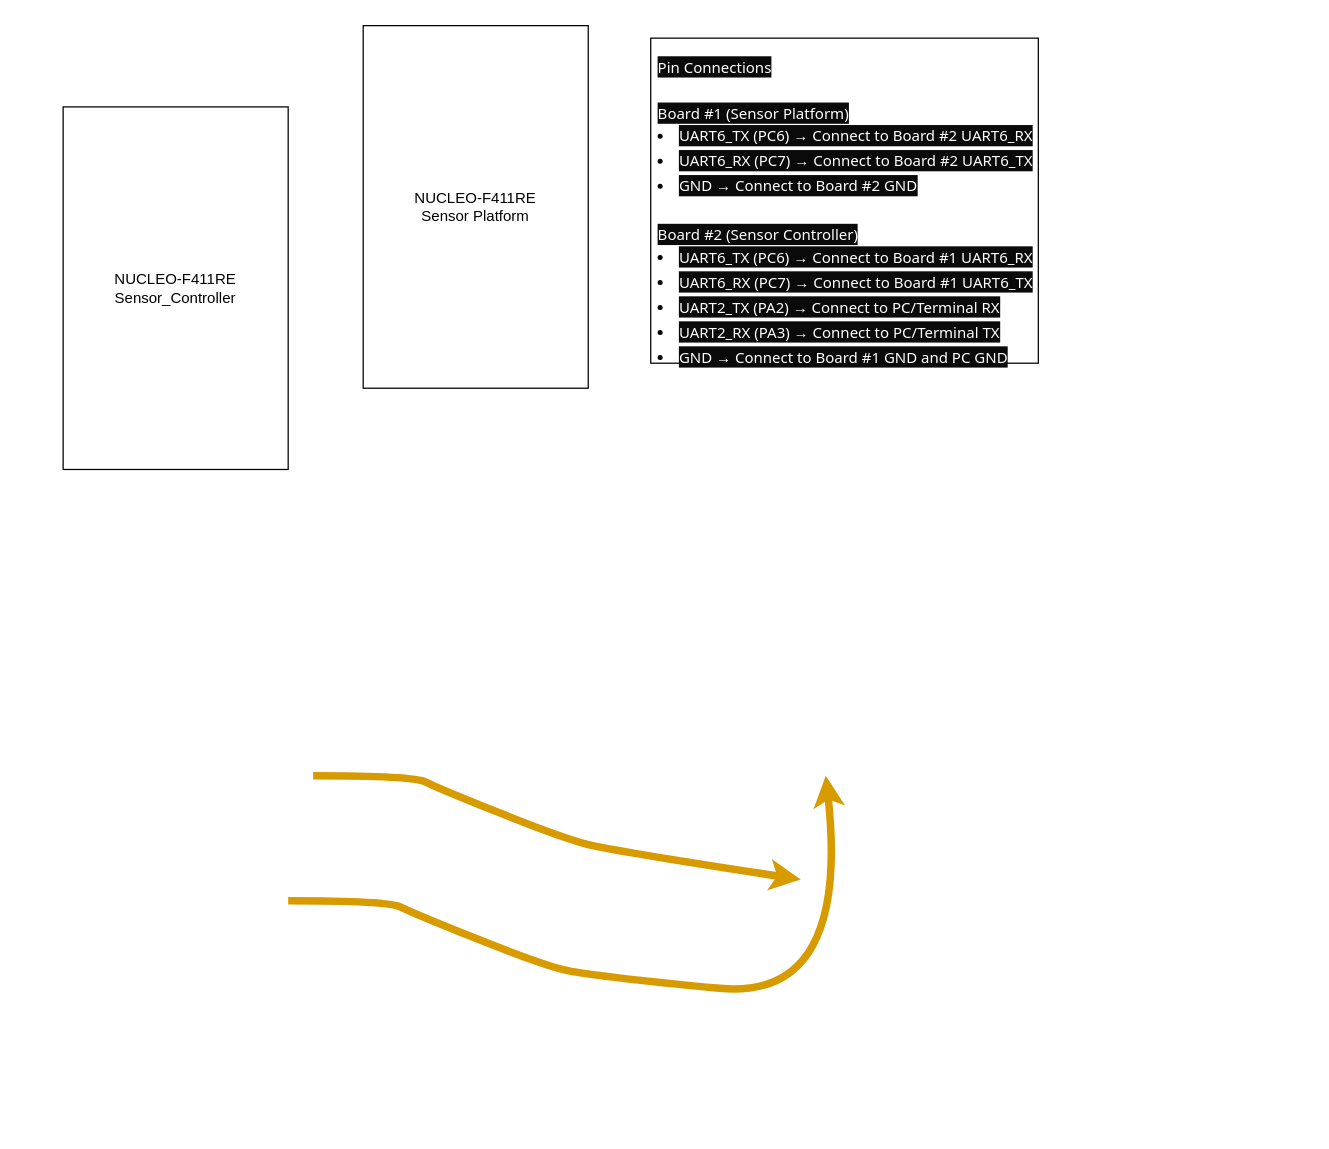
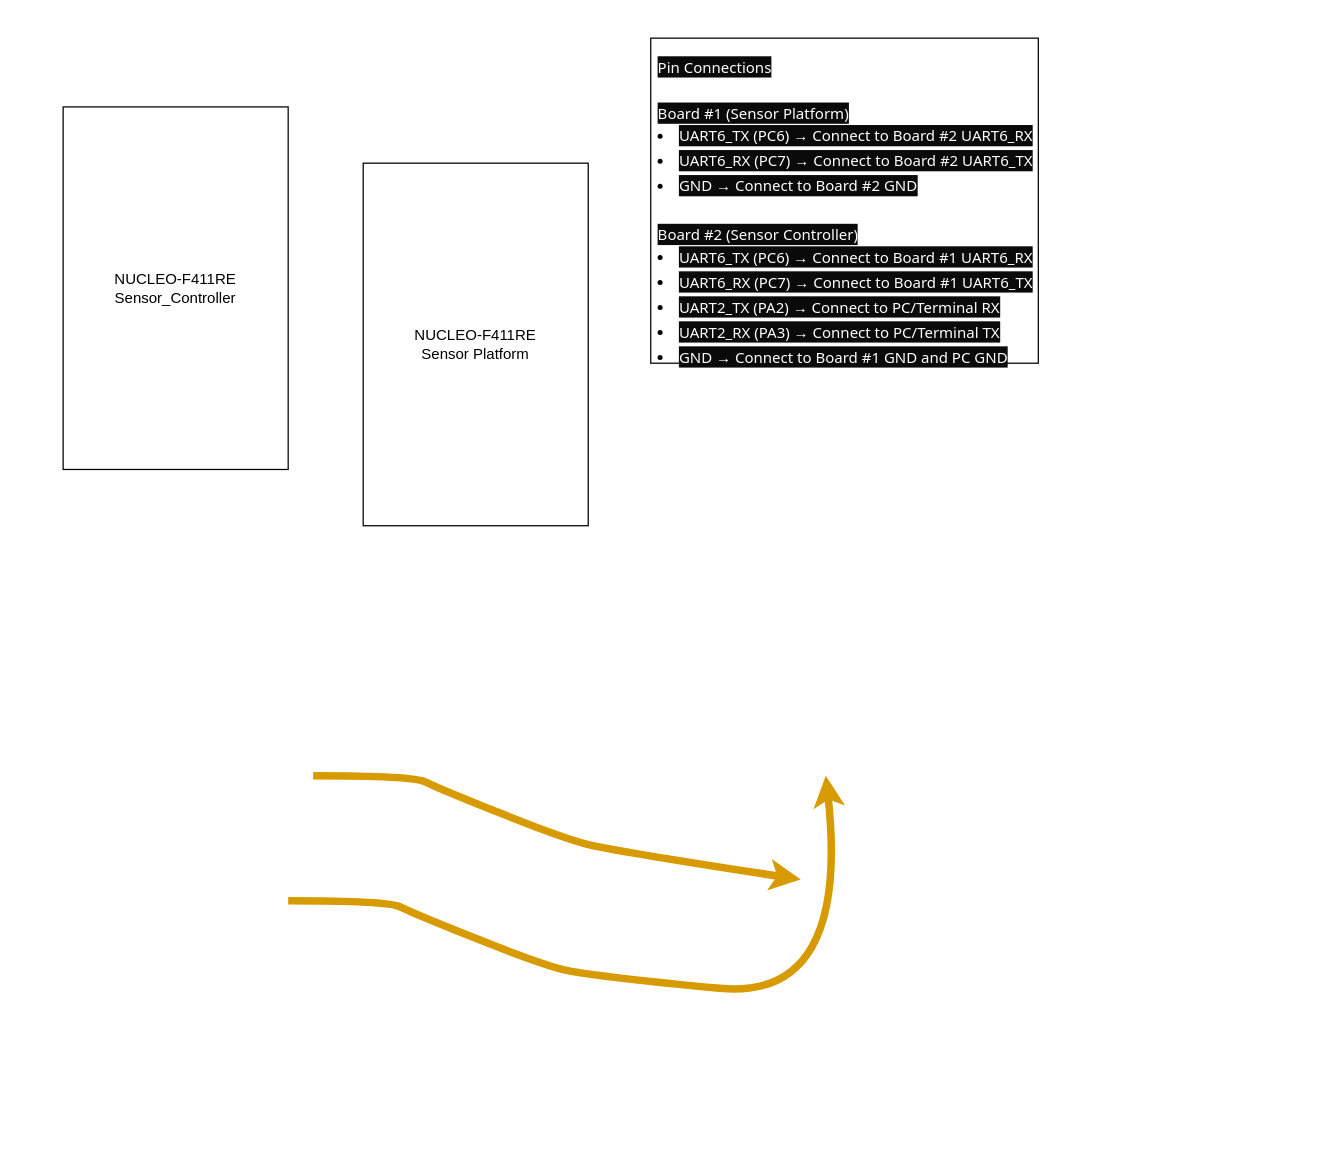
(476, 207) -> (476, 344)
